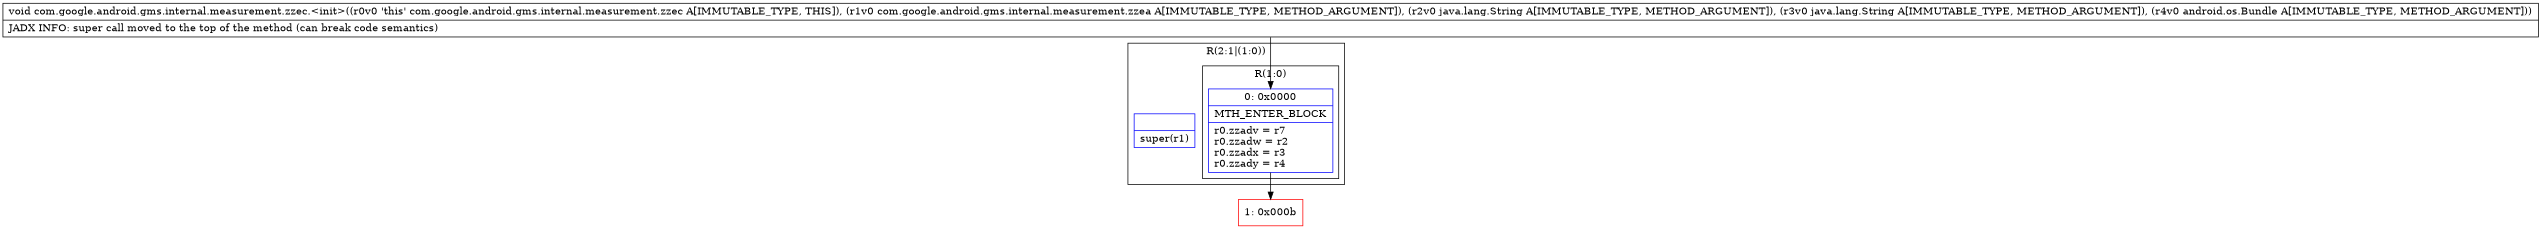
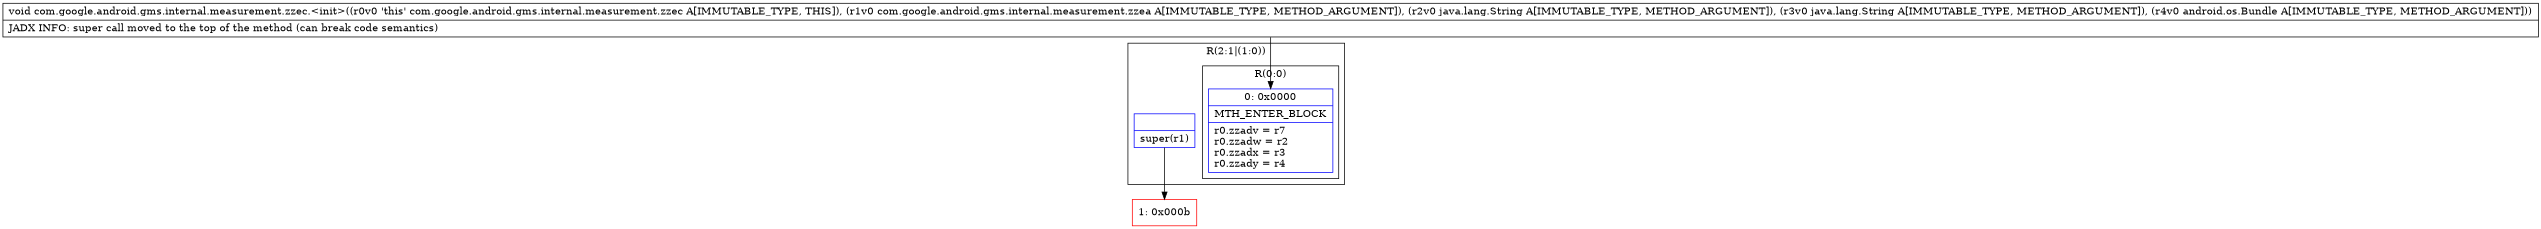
(1271, 74) -> (1271, 74)
(1271, 182) -> (1165, 170)
